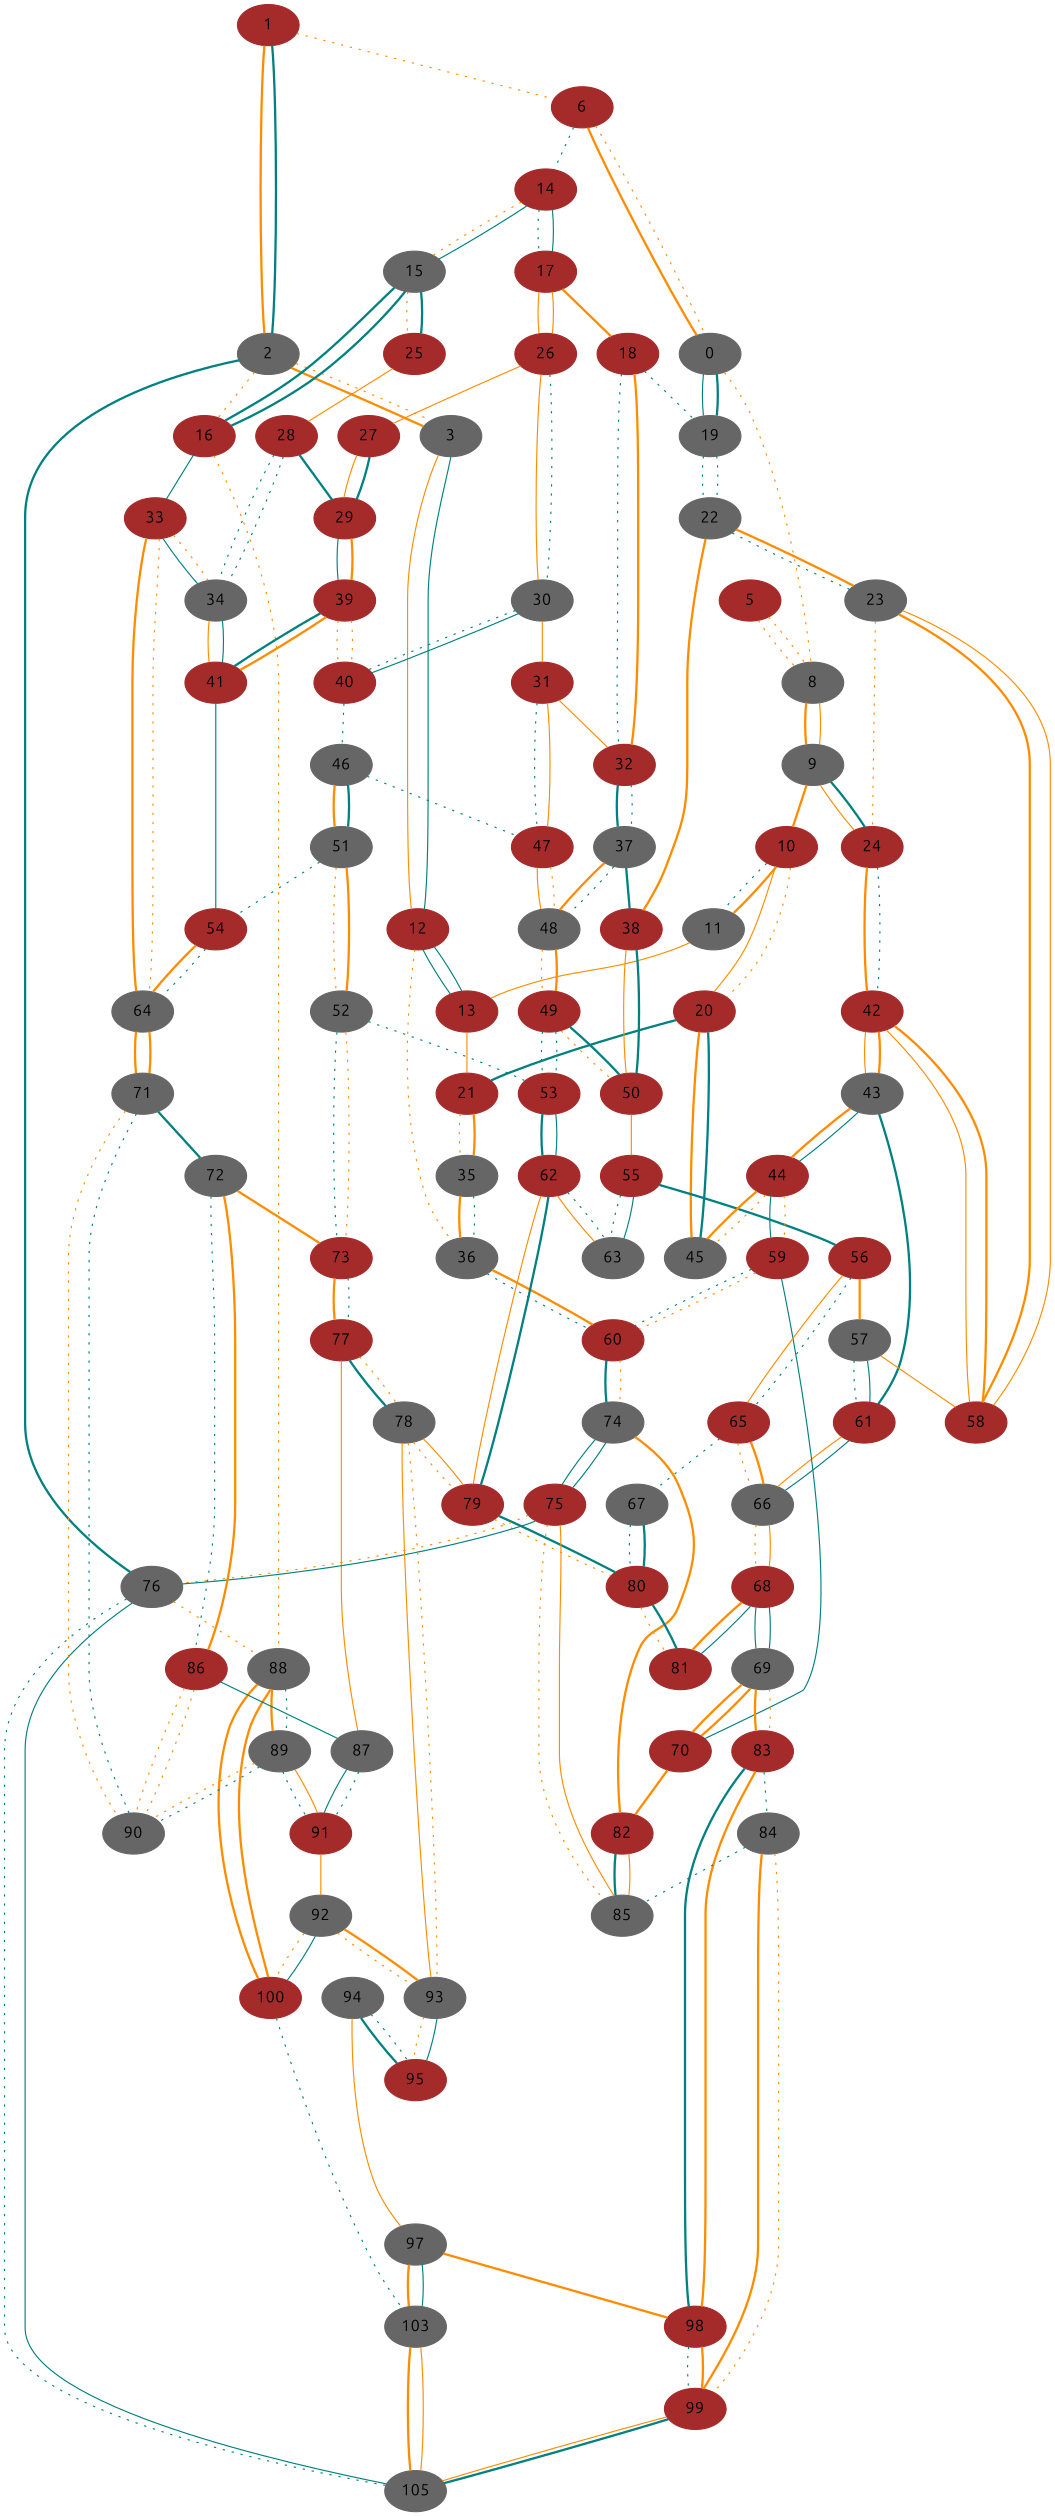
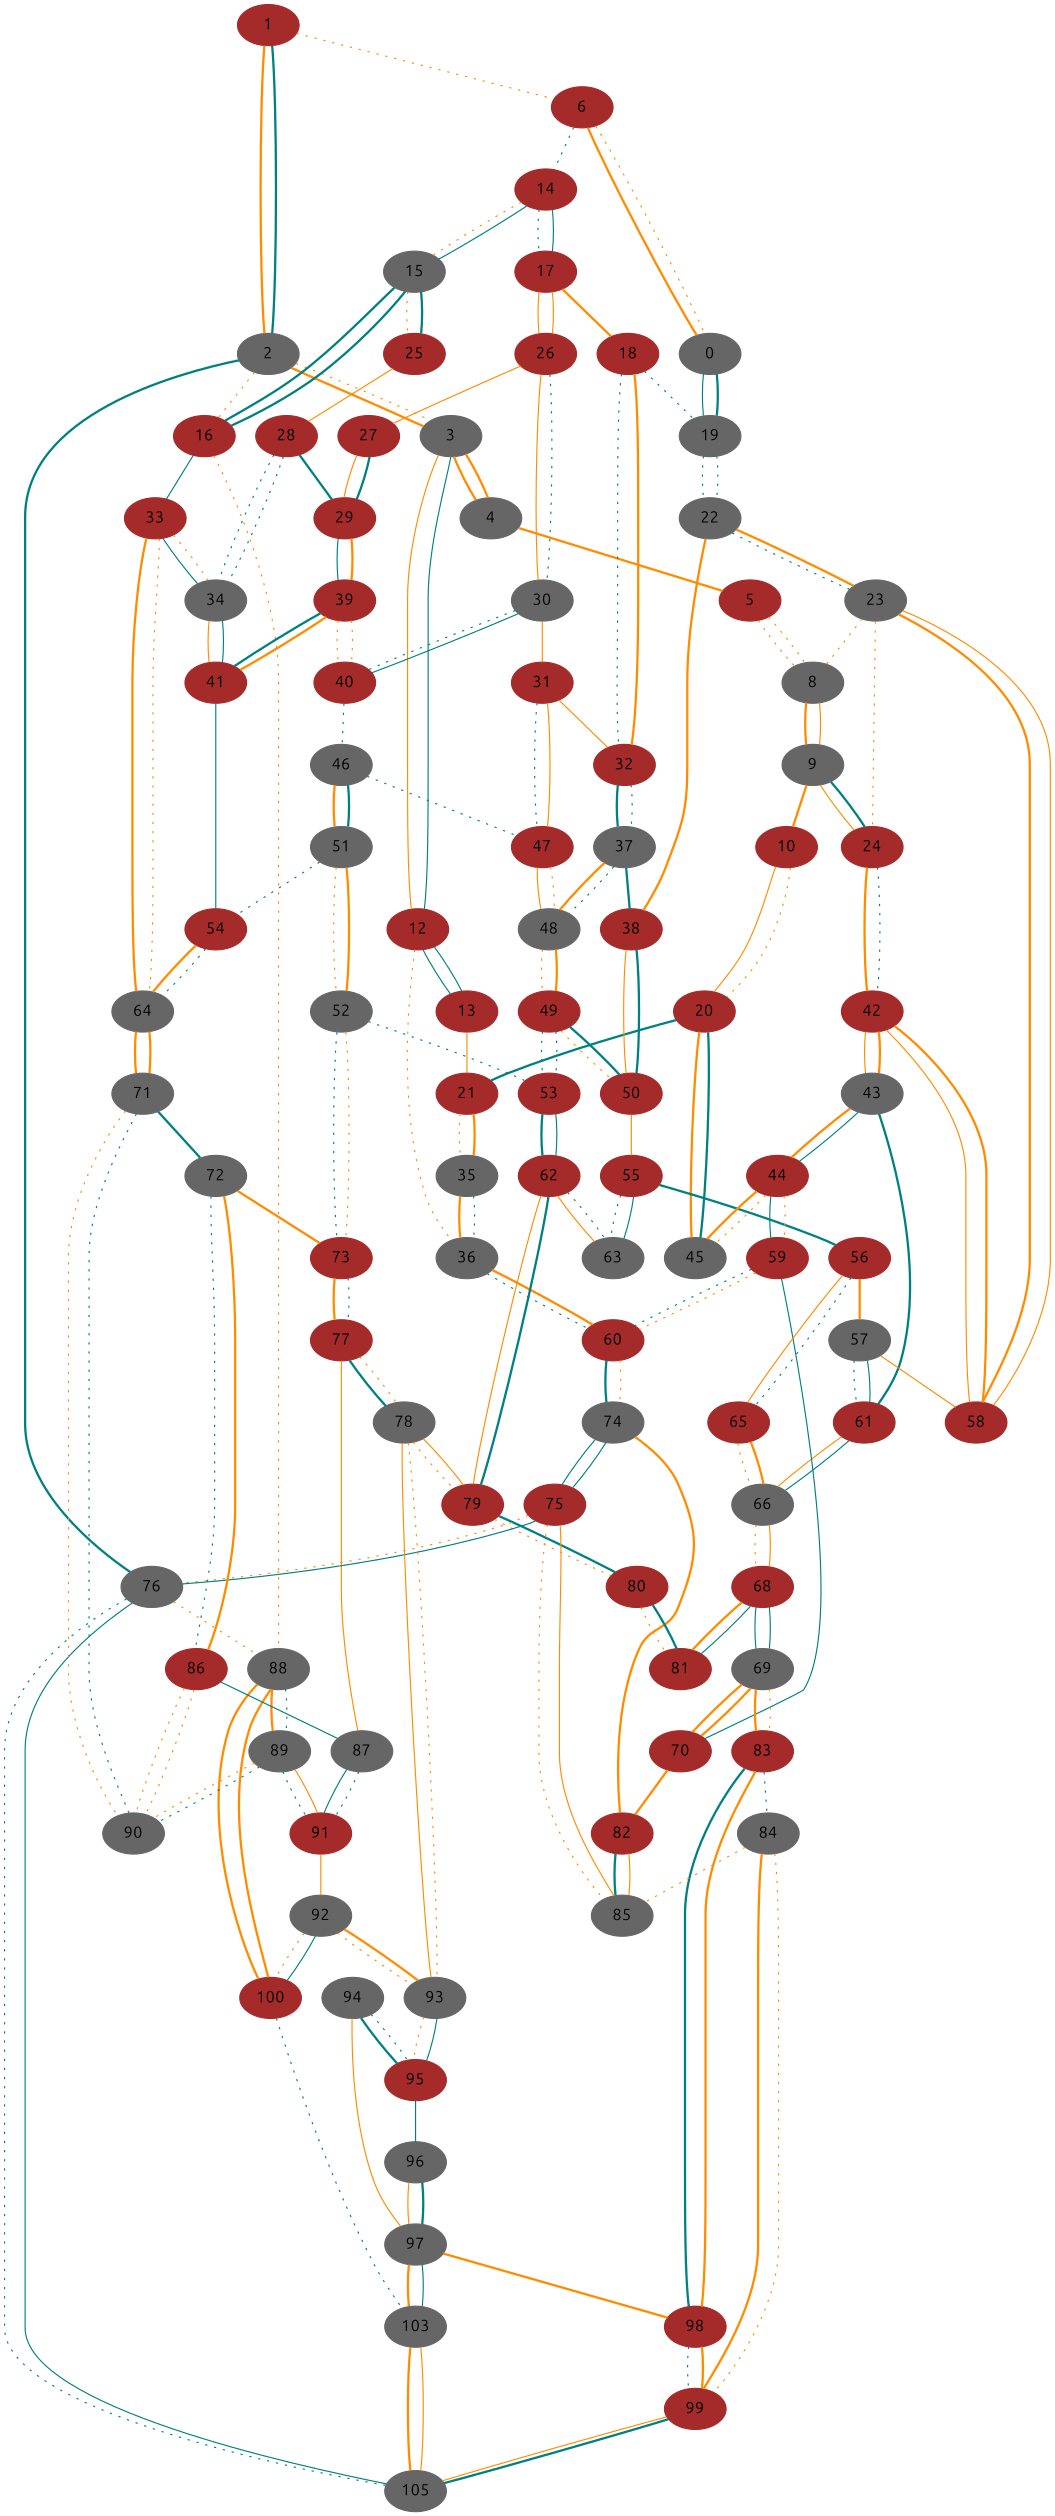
(784, 512) -> (844, 642)
none -> (491, 518)
(714, 929) -> none
(637, 1505) -> none
(698, 1873) -> (698, 1873)
none -> (416, 2162)
